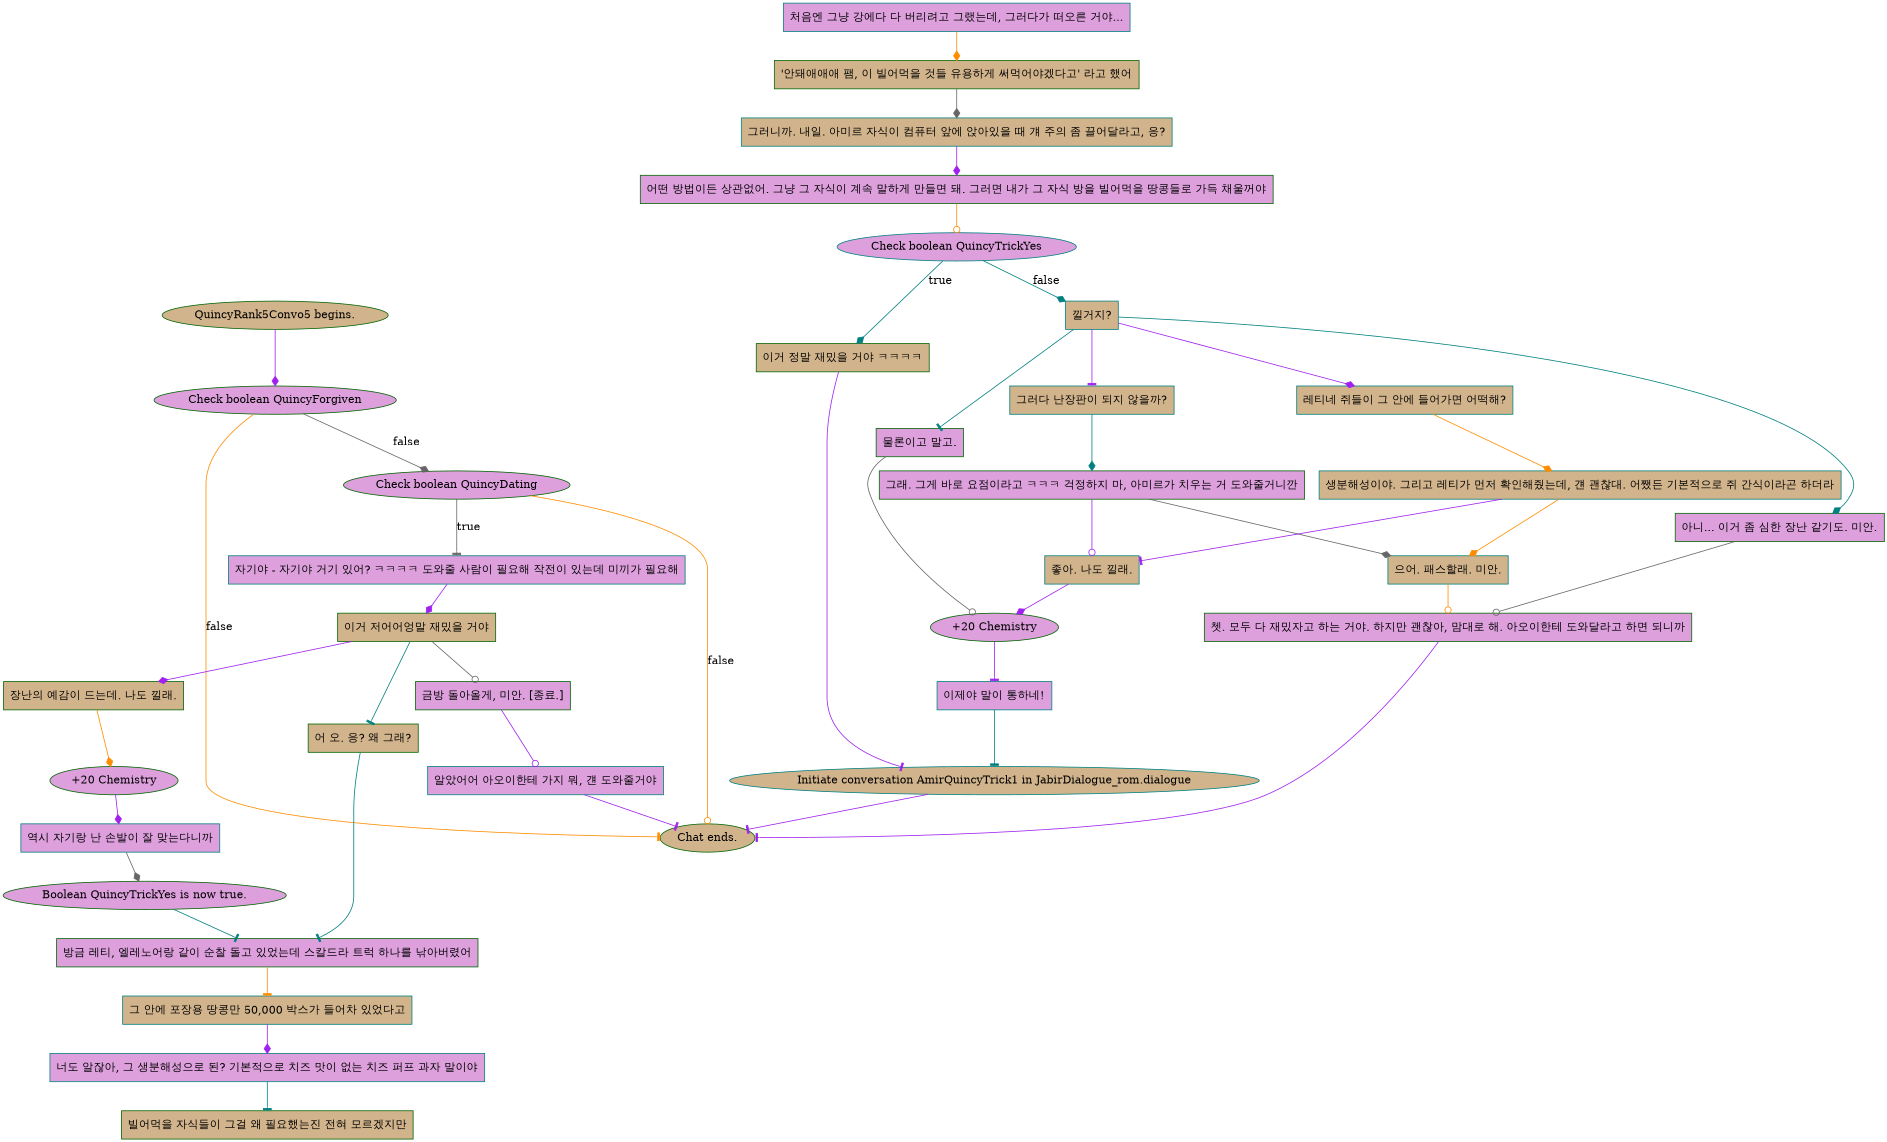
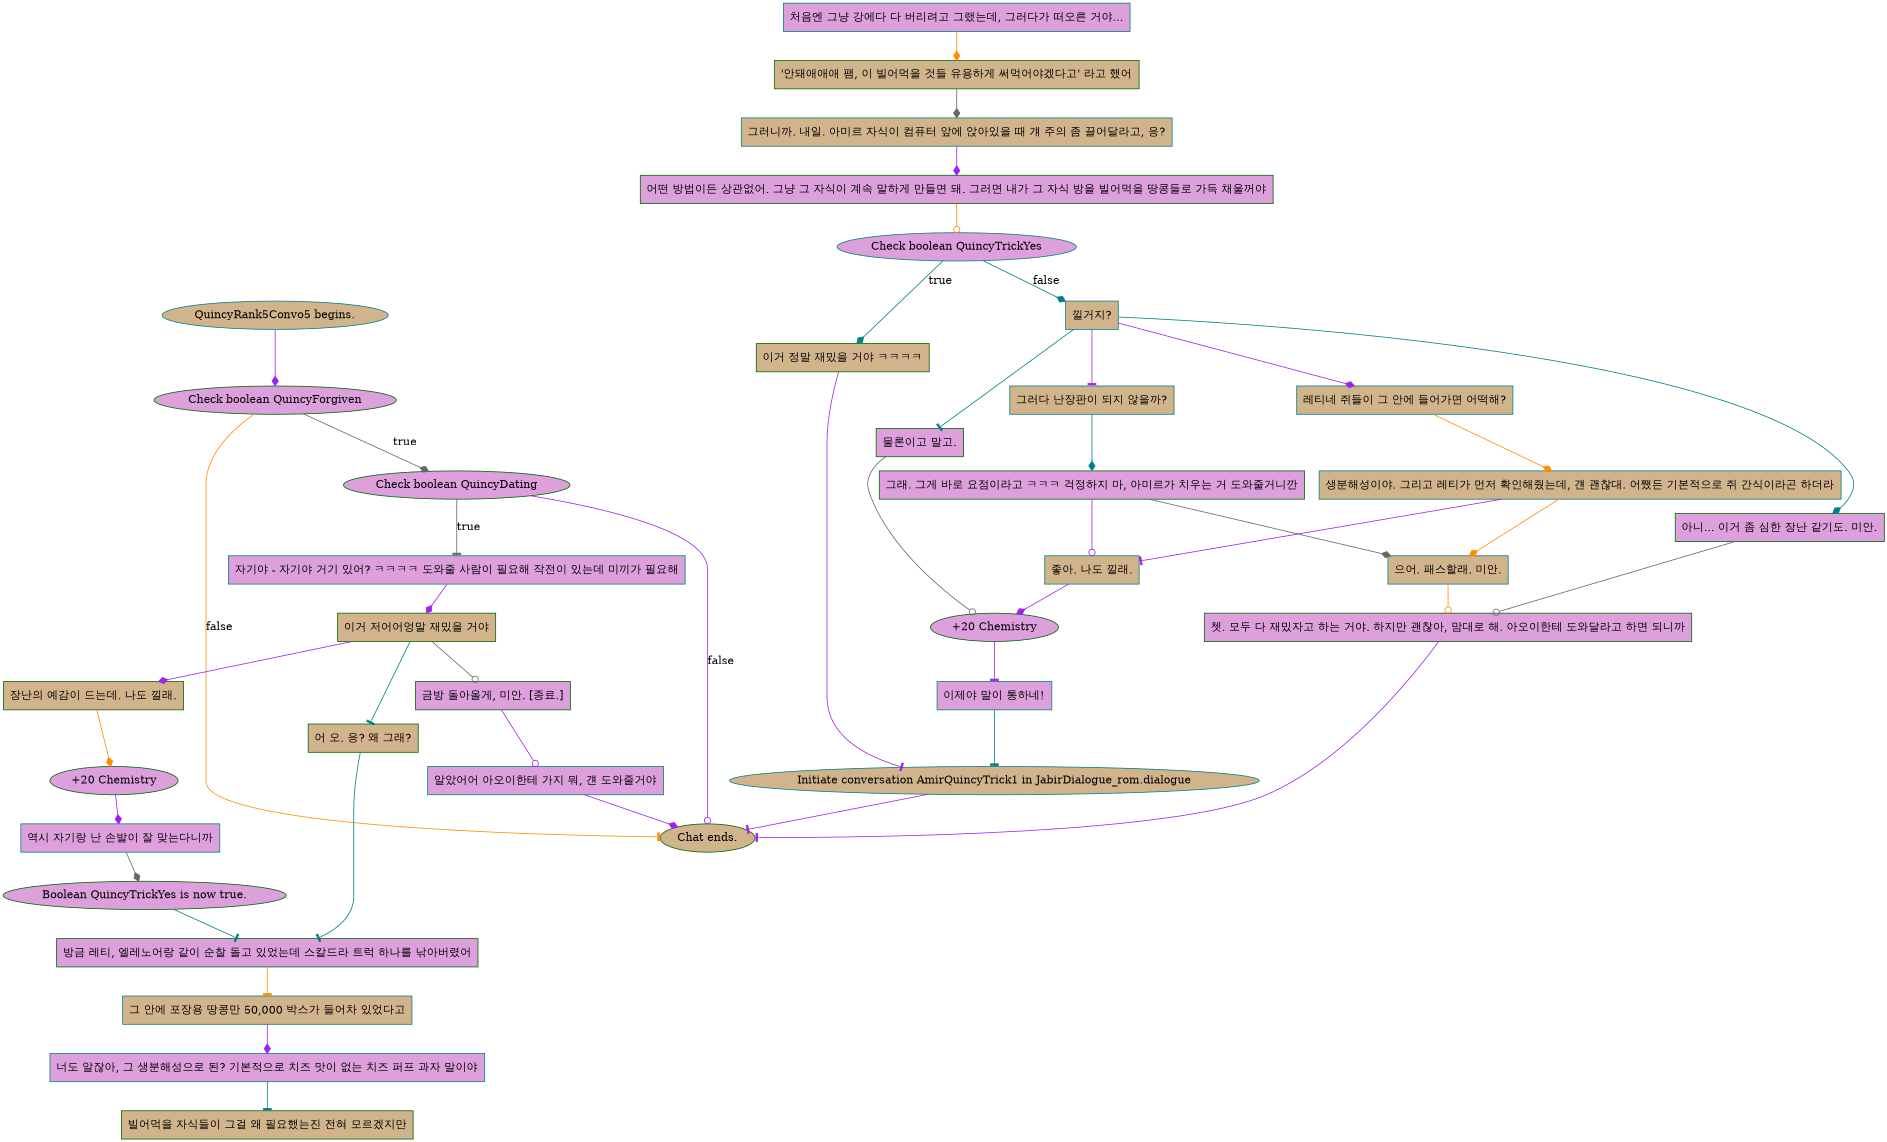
(275, 315) -> (275, 315)
(406, 443) -> (405, 443)
(708, 593) -> (708, 593)
(629, 810) -> (627, 809)
